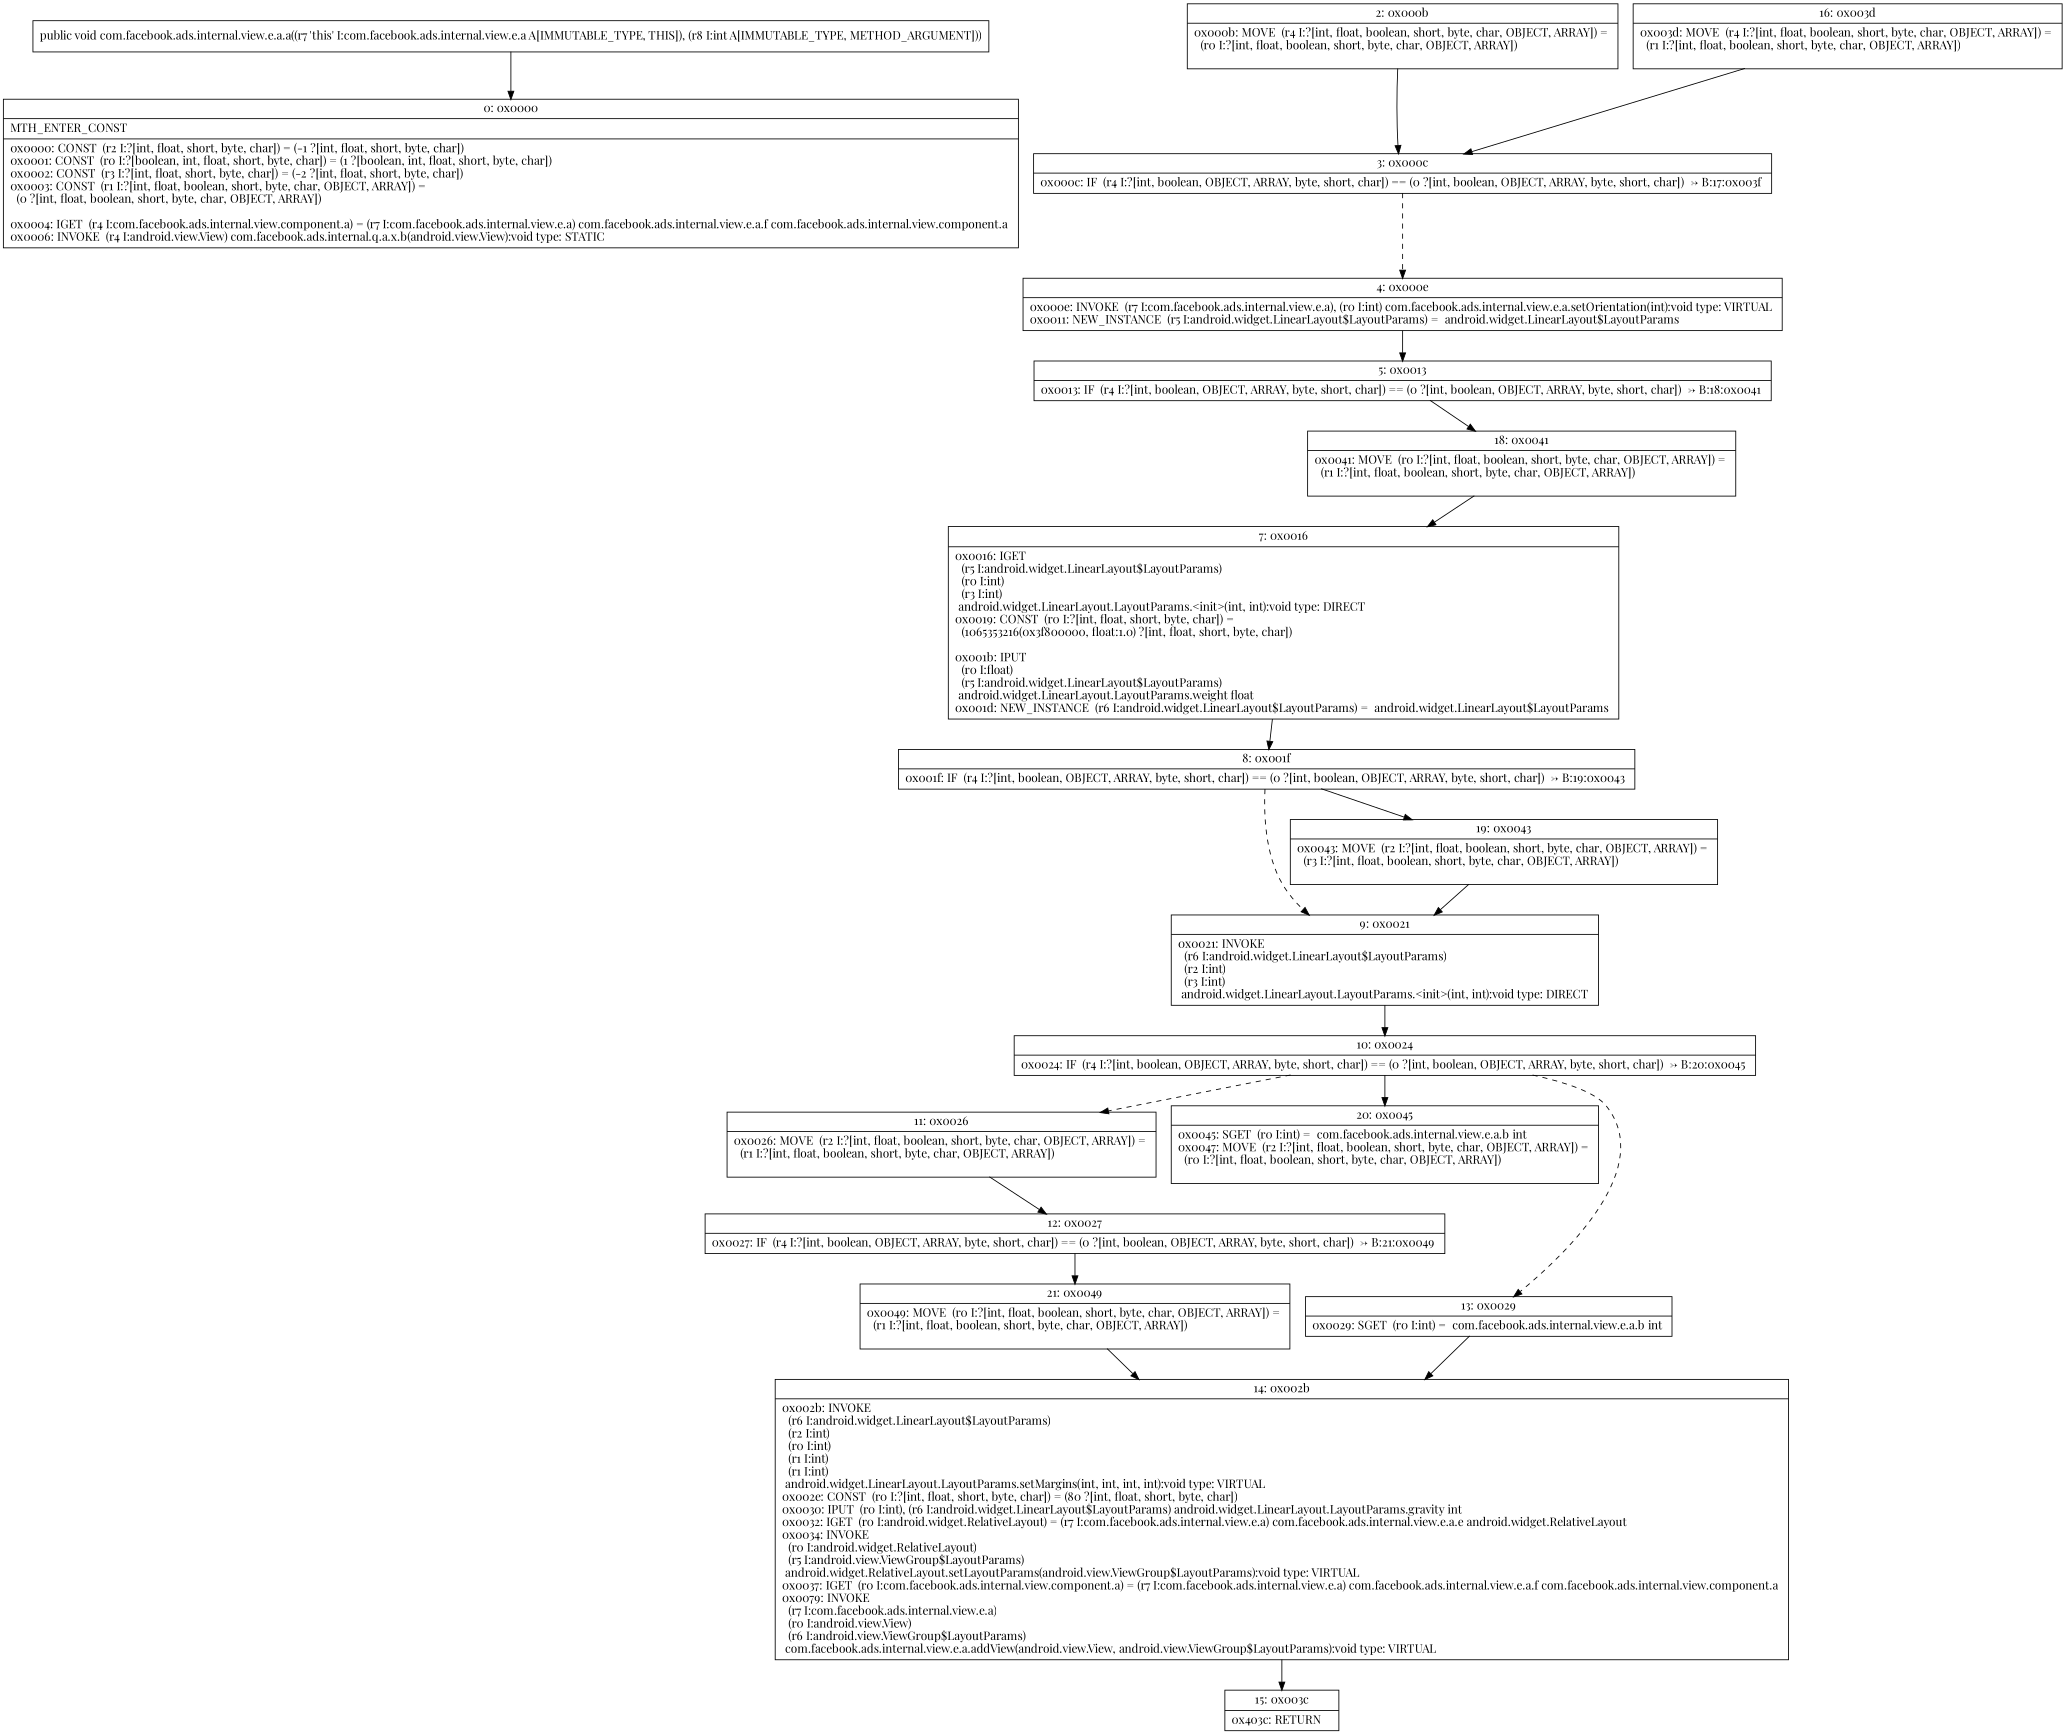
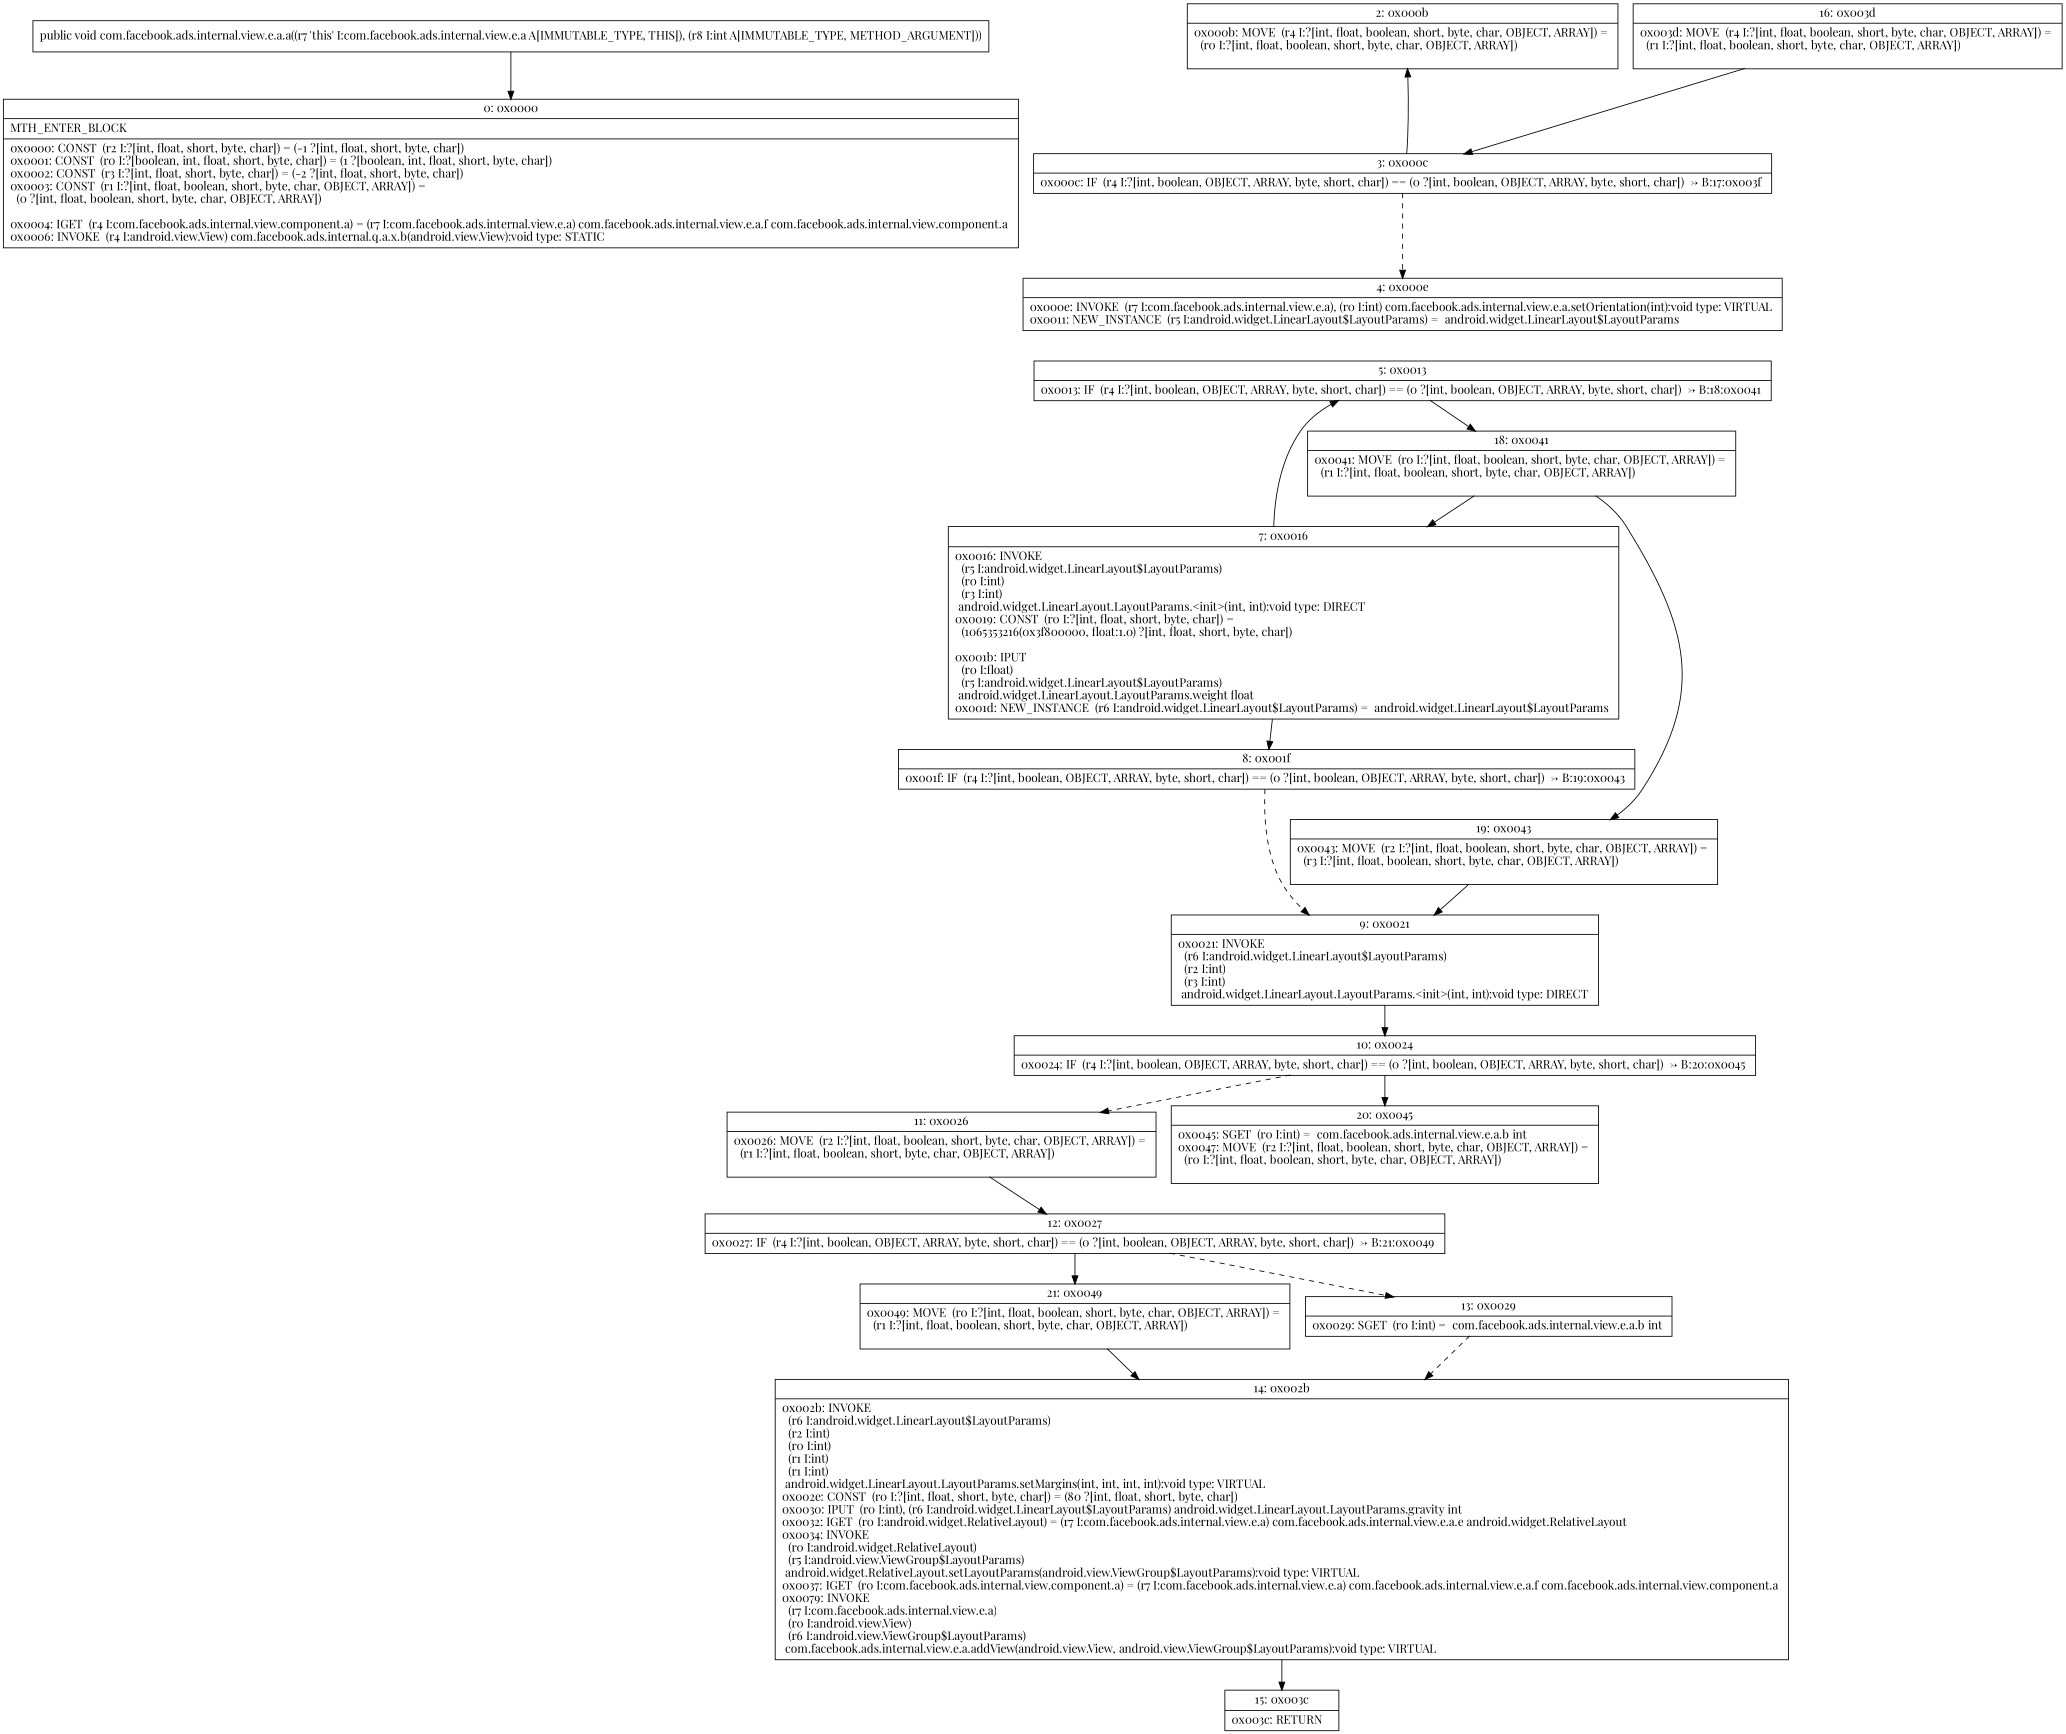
(1397, 107) -> (1408, 116)
(69, 128) -> (69, 128)
(1403, 342) -> (1287, 458)
(993, 556) -> (1002, 556)
(1363, 803) -> (1680, 652)
(1615, 1174) -> (1278, 1274)
(1450, 1355) -> (1450, 1355)
(1281, 1720) -> (1282, 1720)
